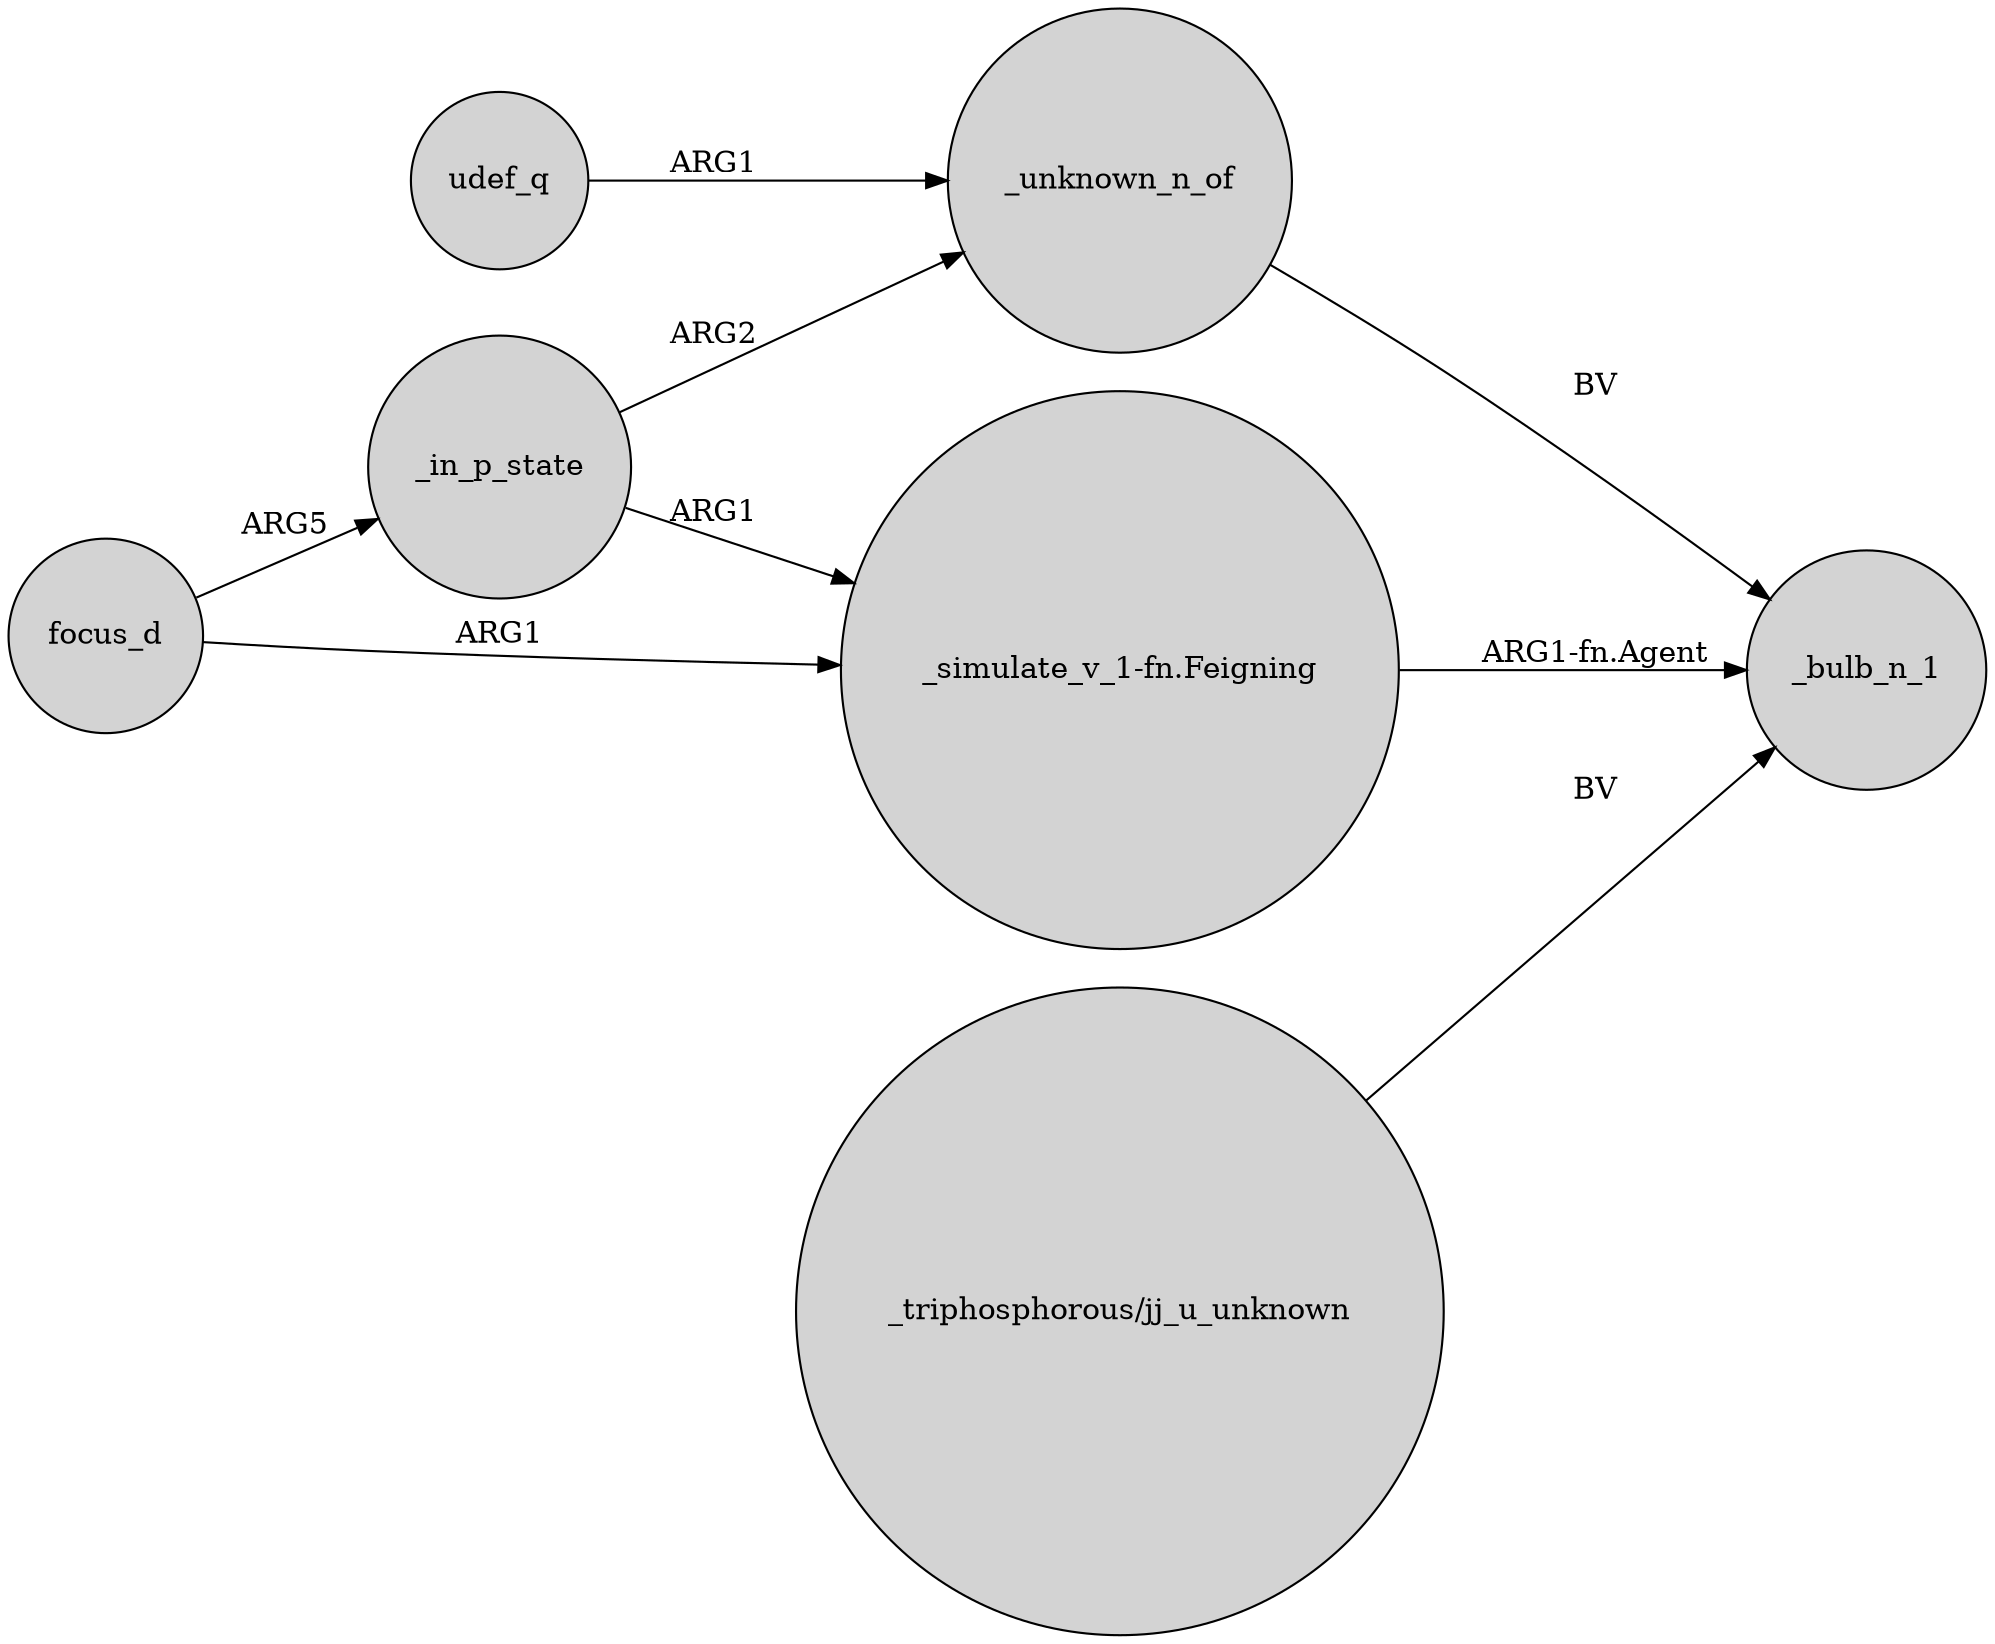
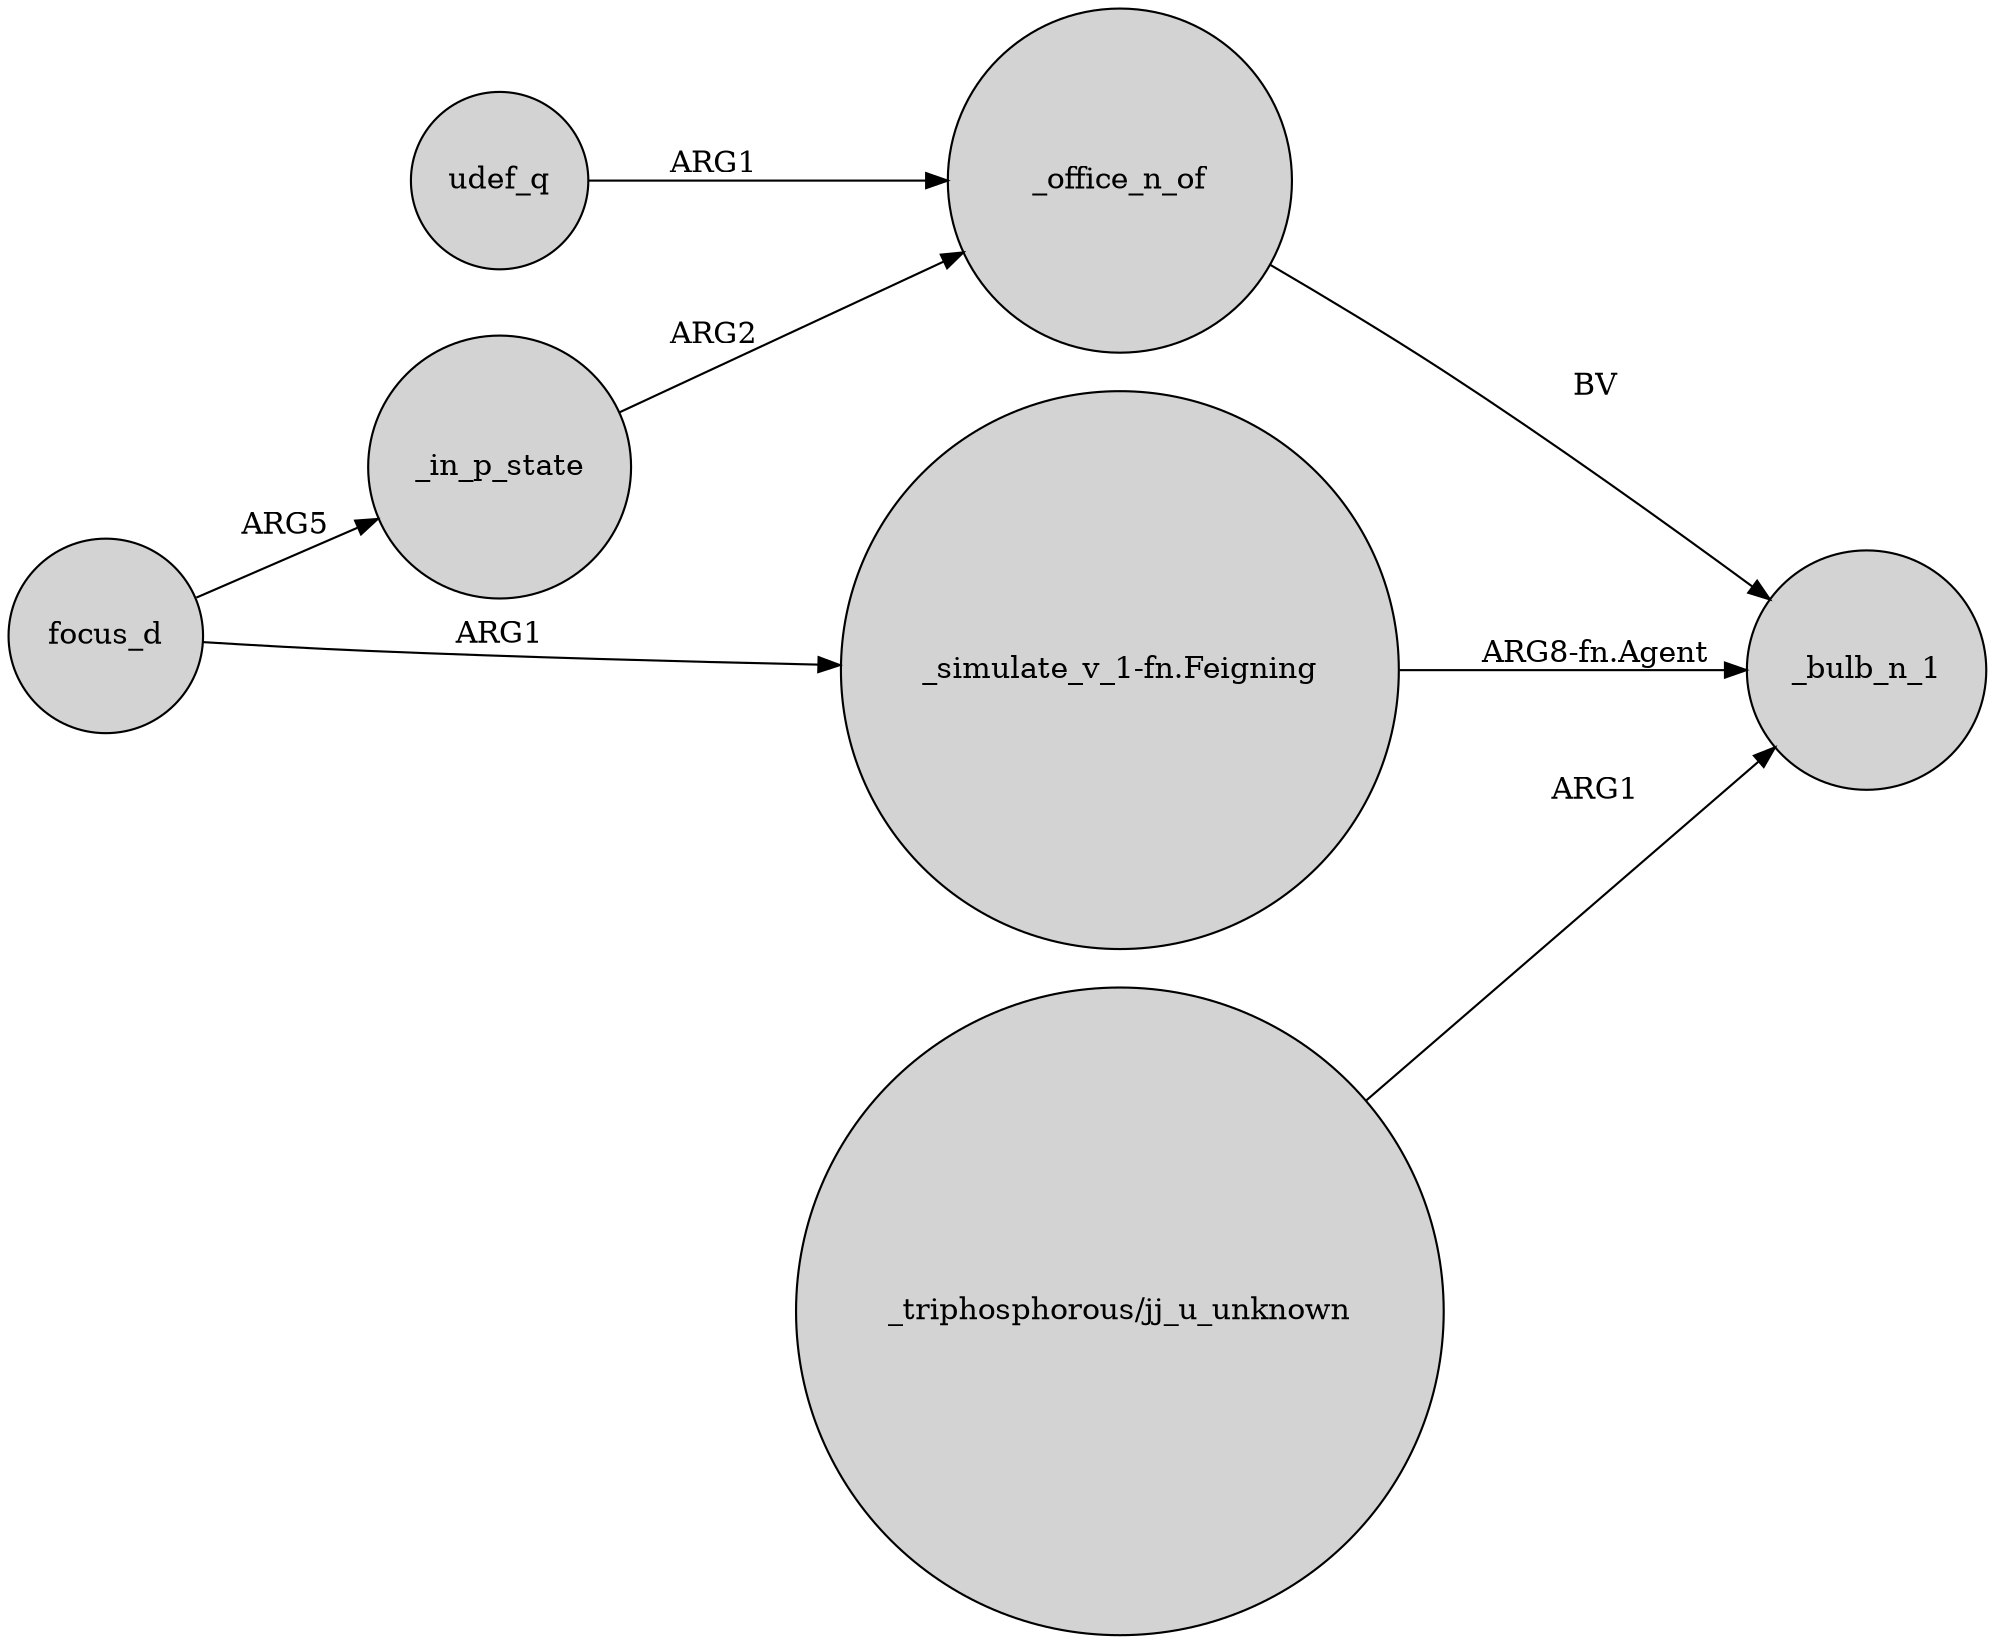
(1120, 181) -> (1120, 181)
(730, 542) -> none
(1595, 654) -> (1595, 654)
(1595, 791) -> (1595, 791)
